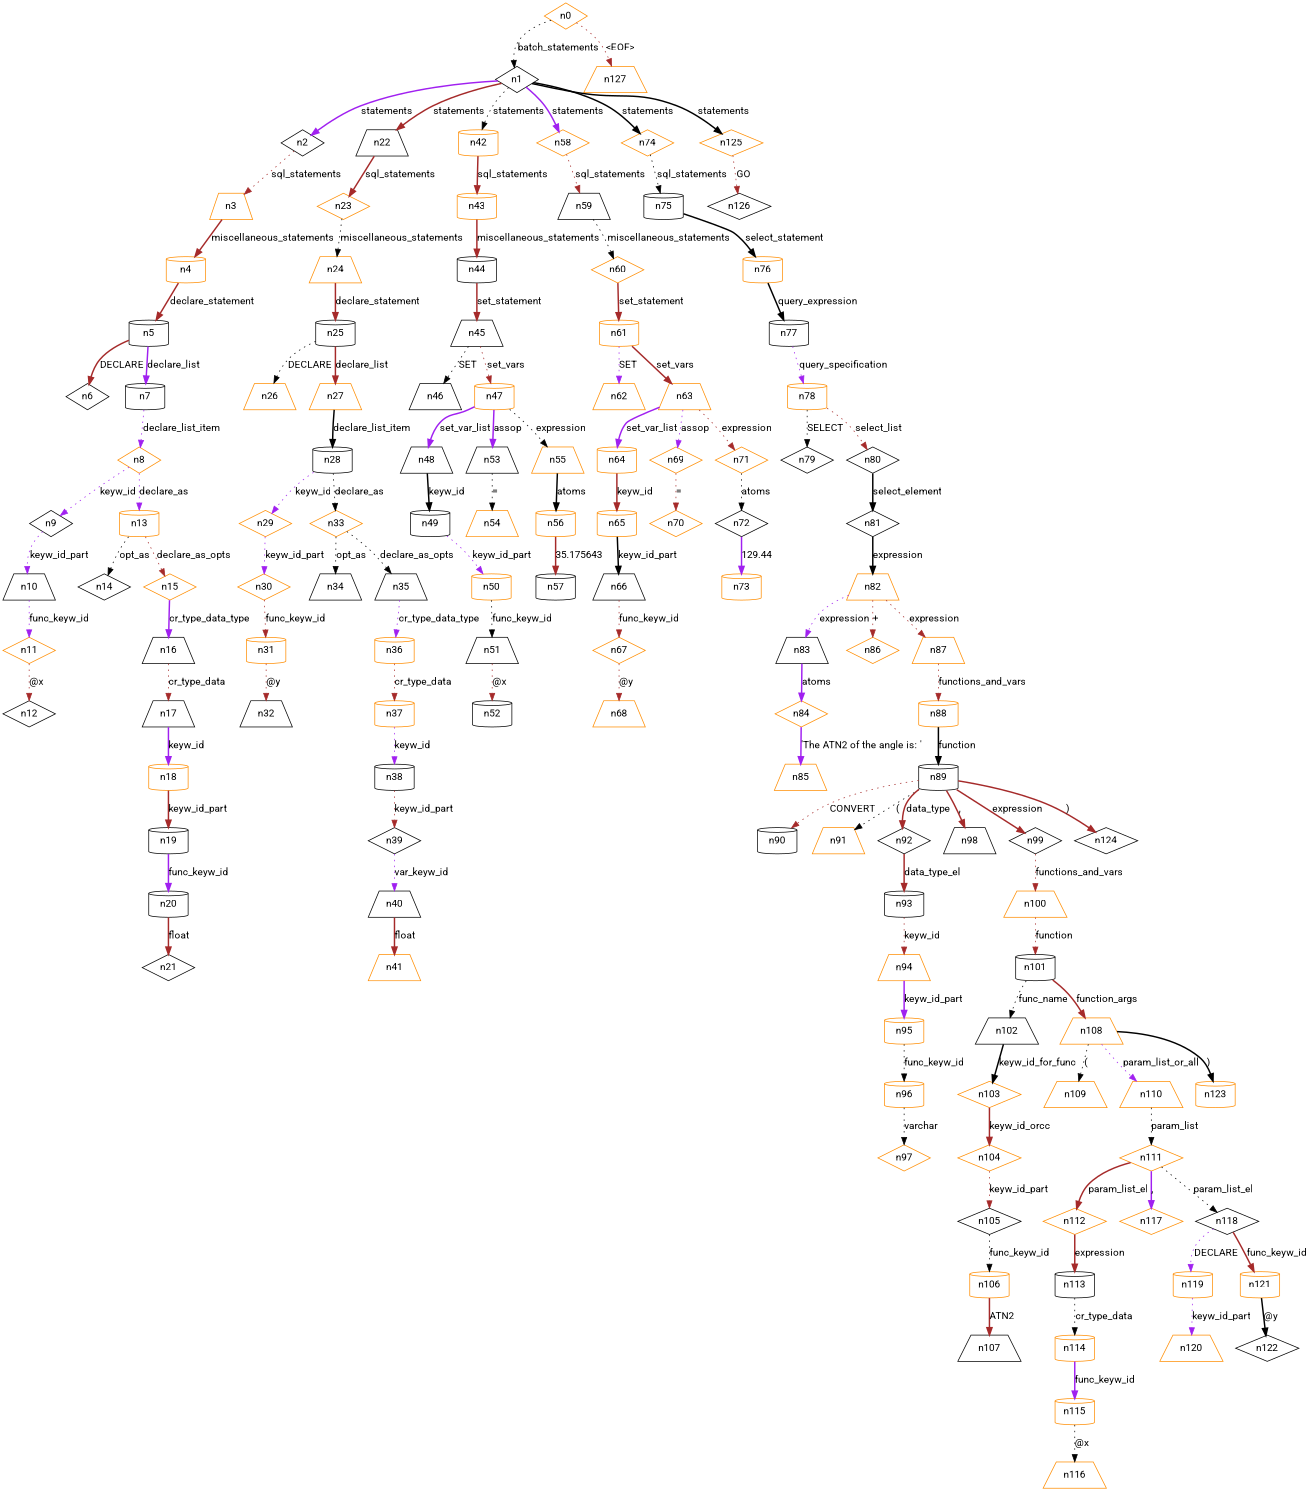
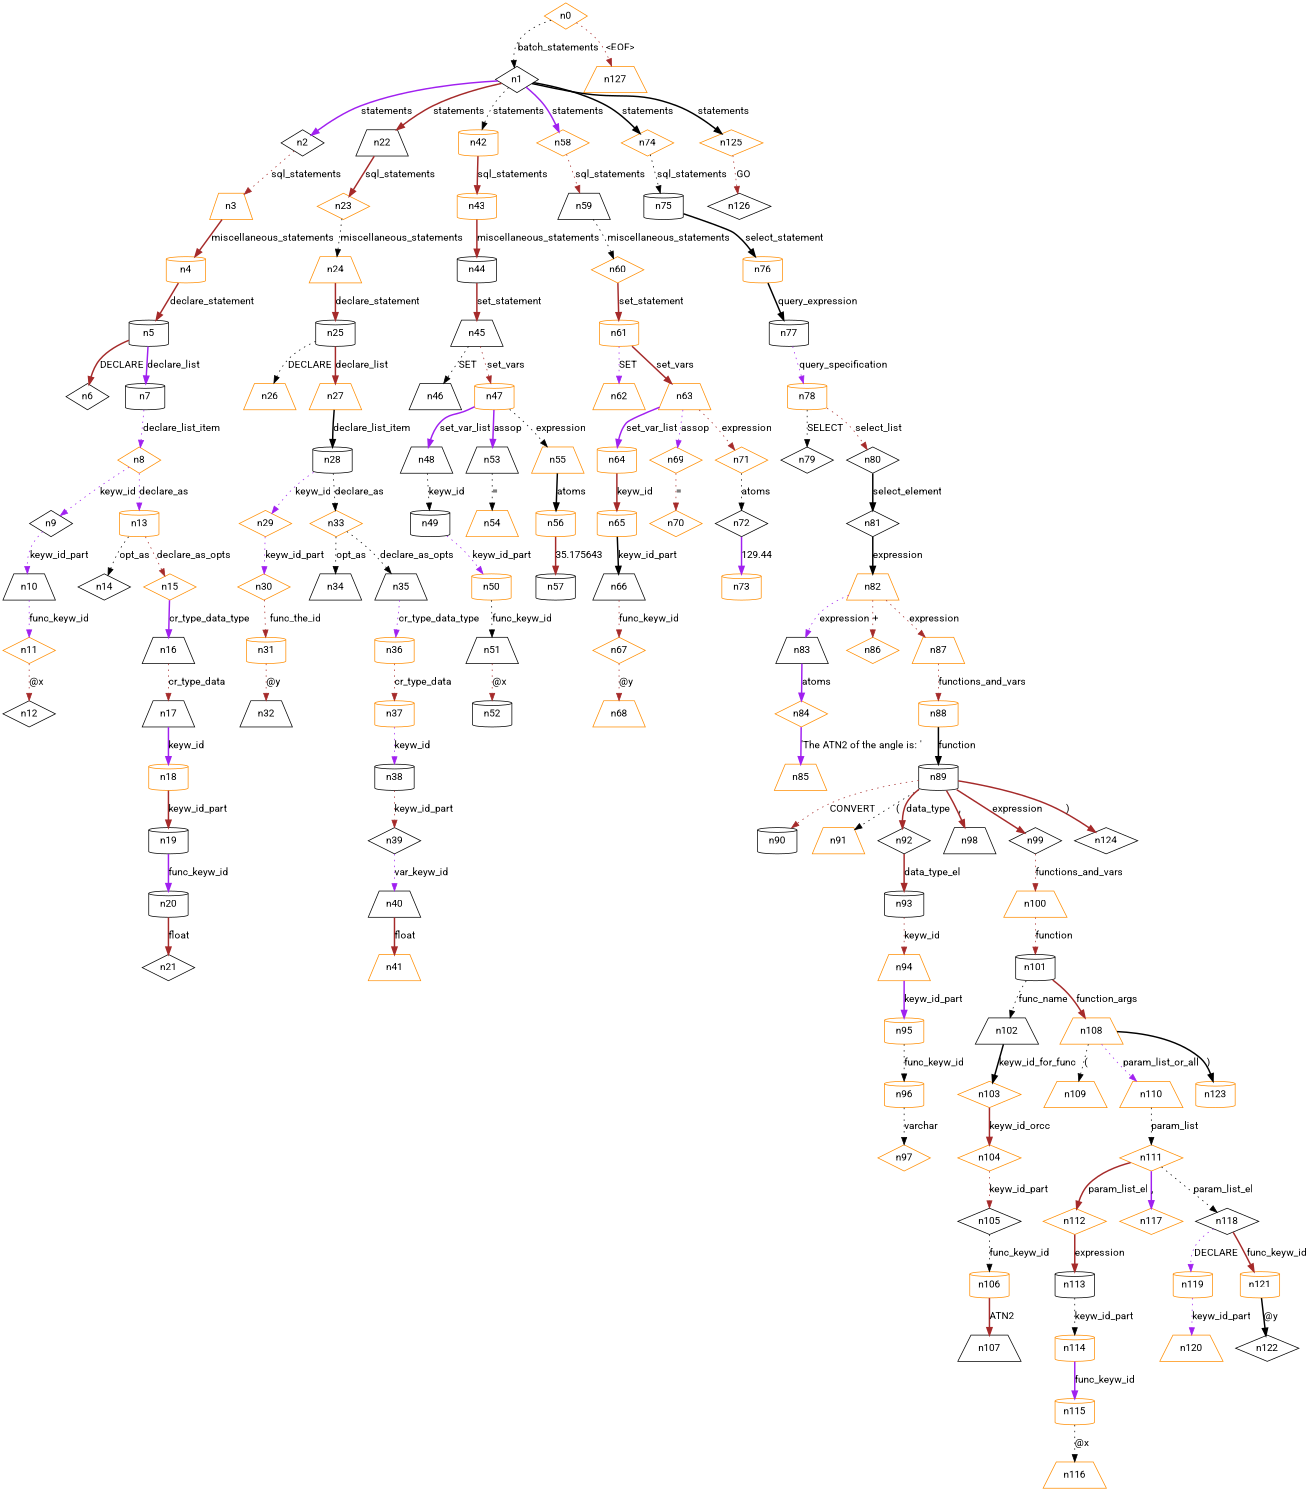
(428, 488) -> (428, 488)
(296, 619) -> (296, 619)
(1104, 1317) -> (1104, 1317)
